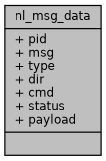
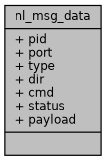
(35, 53) -> (33, 53)
